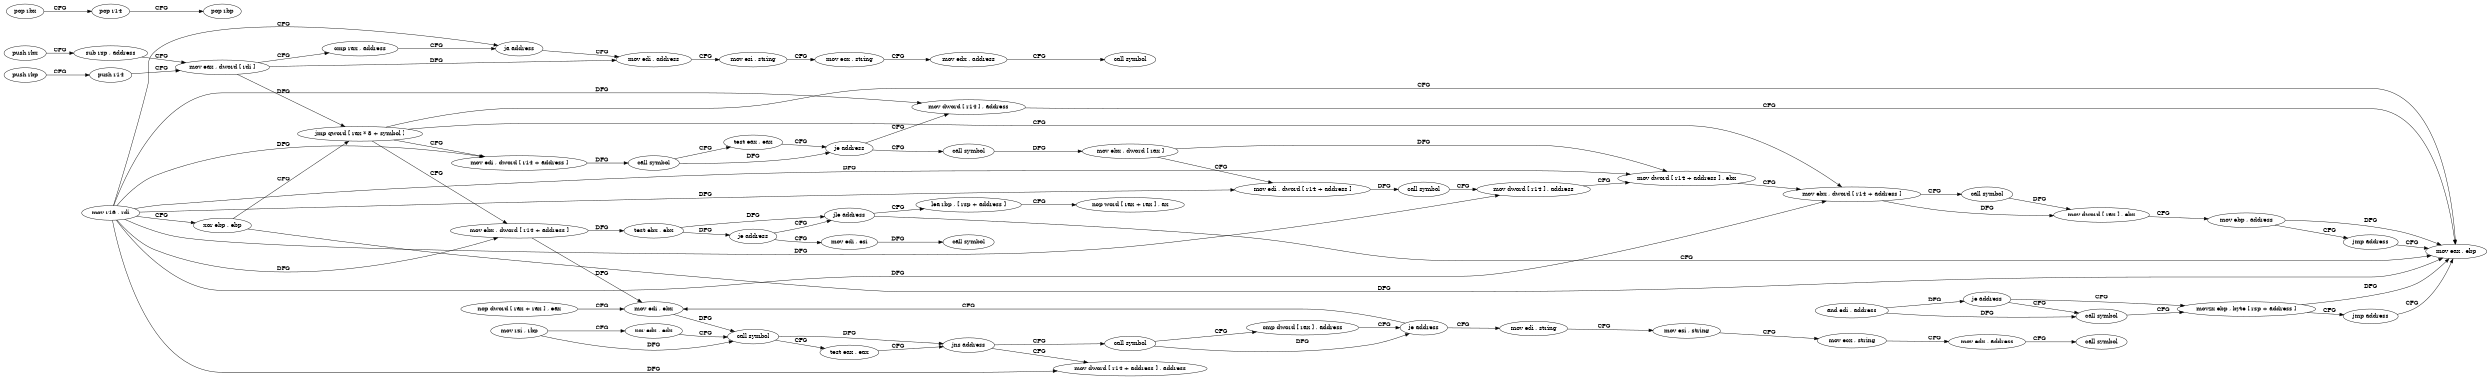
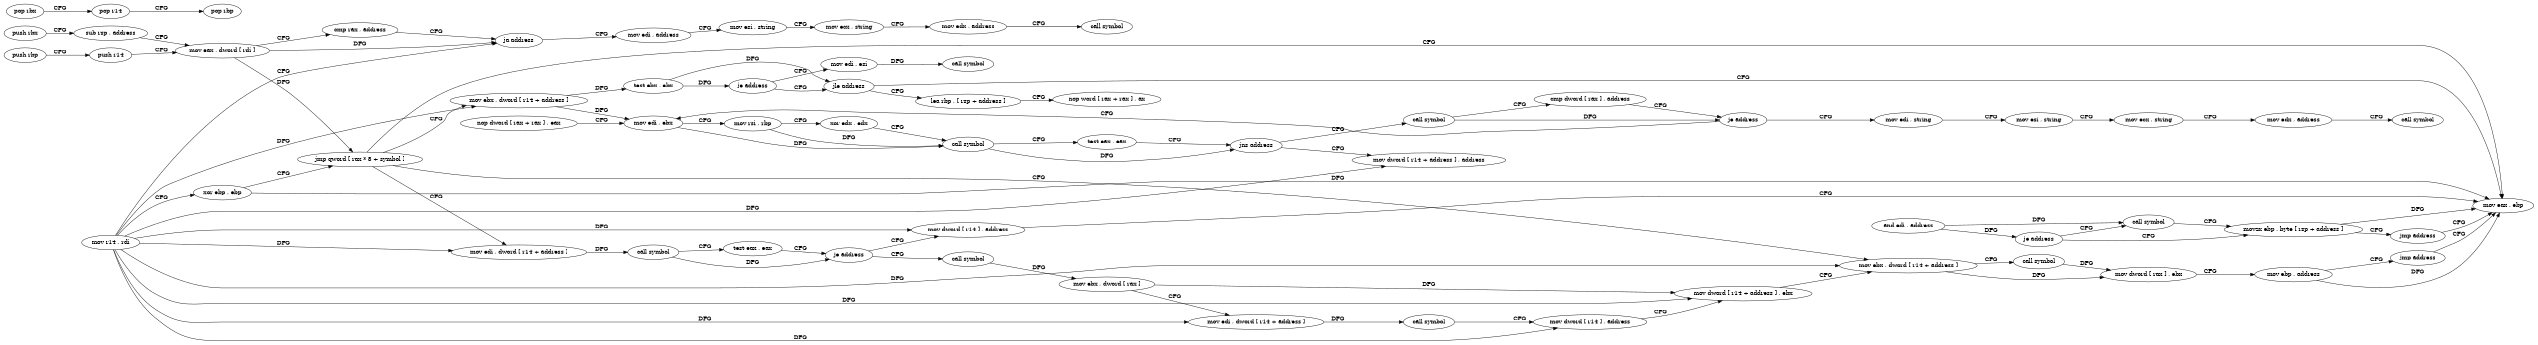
(441, 63) -> (381, 49)
none -> (701, 123)
(111, 213) -> (111, 243)
